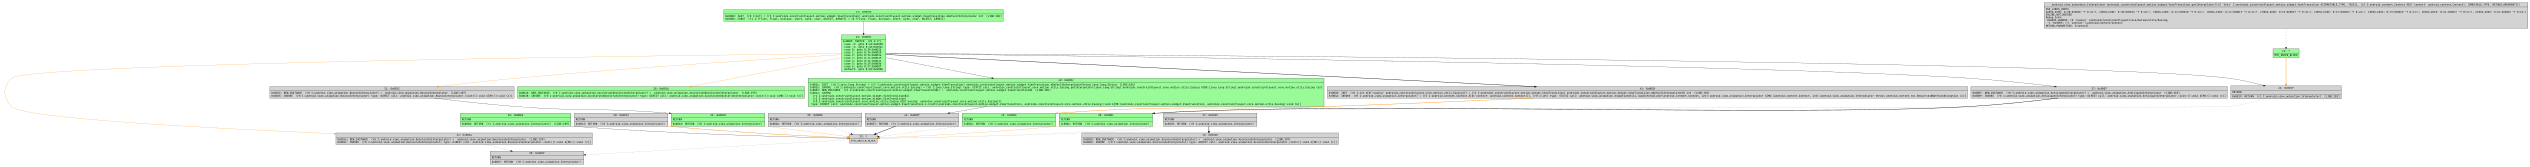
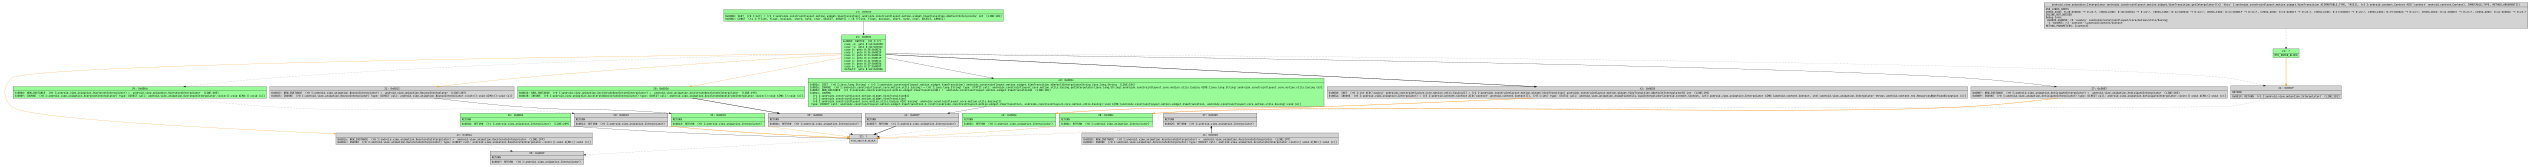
(1575, 60) -> (1575, 60)
none -> (140, 92)
none -> (735, 106)
(1606, 110) -> (1606, 110)
(1209, 129) -> (1211, 131)
